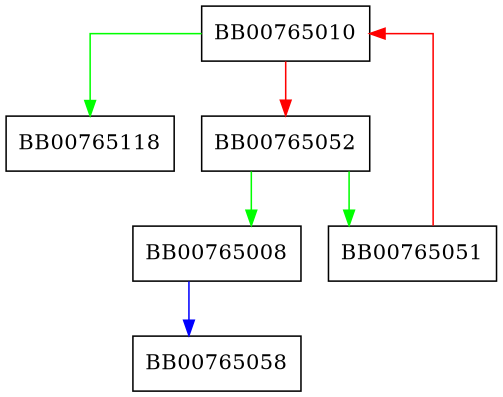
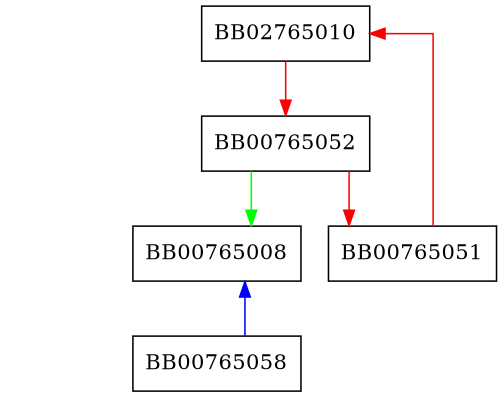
(286, 34) -> (286, 34)
(90, 144) -> none
(349, 191) -> (349, 191)
(189, 301) -> (245, 316)
